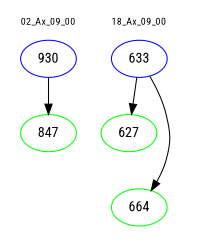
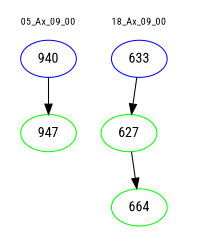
(49, 22) -> (49, 22)
(49, 59) -> (49, 59)
(169, 128) -> (133, 165)
(49, 133) -> (49, 133)
